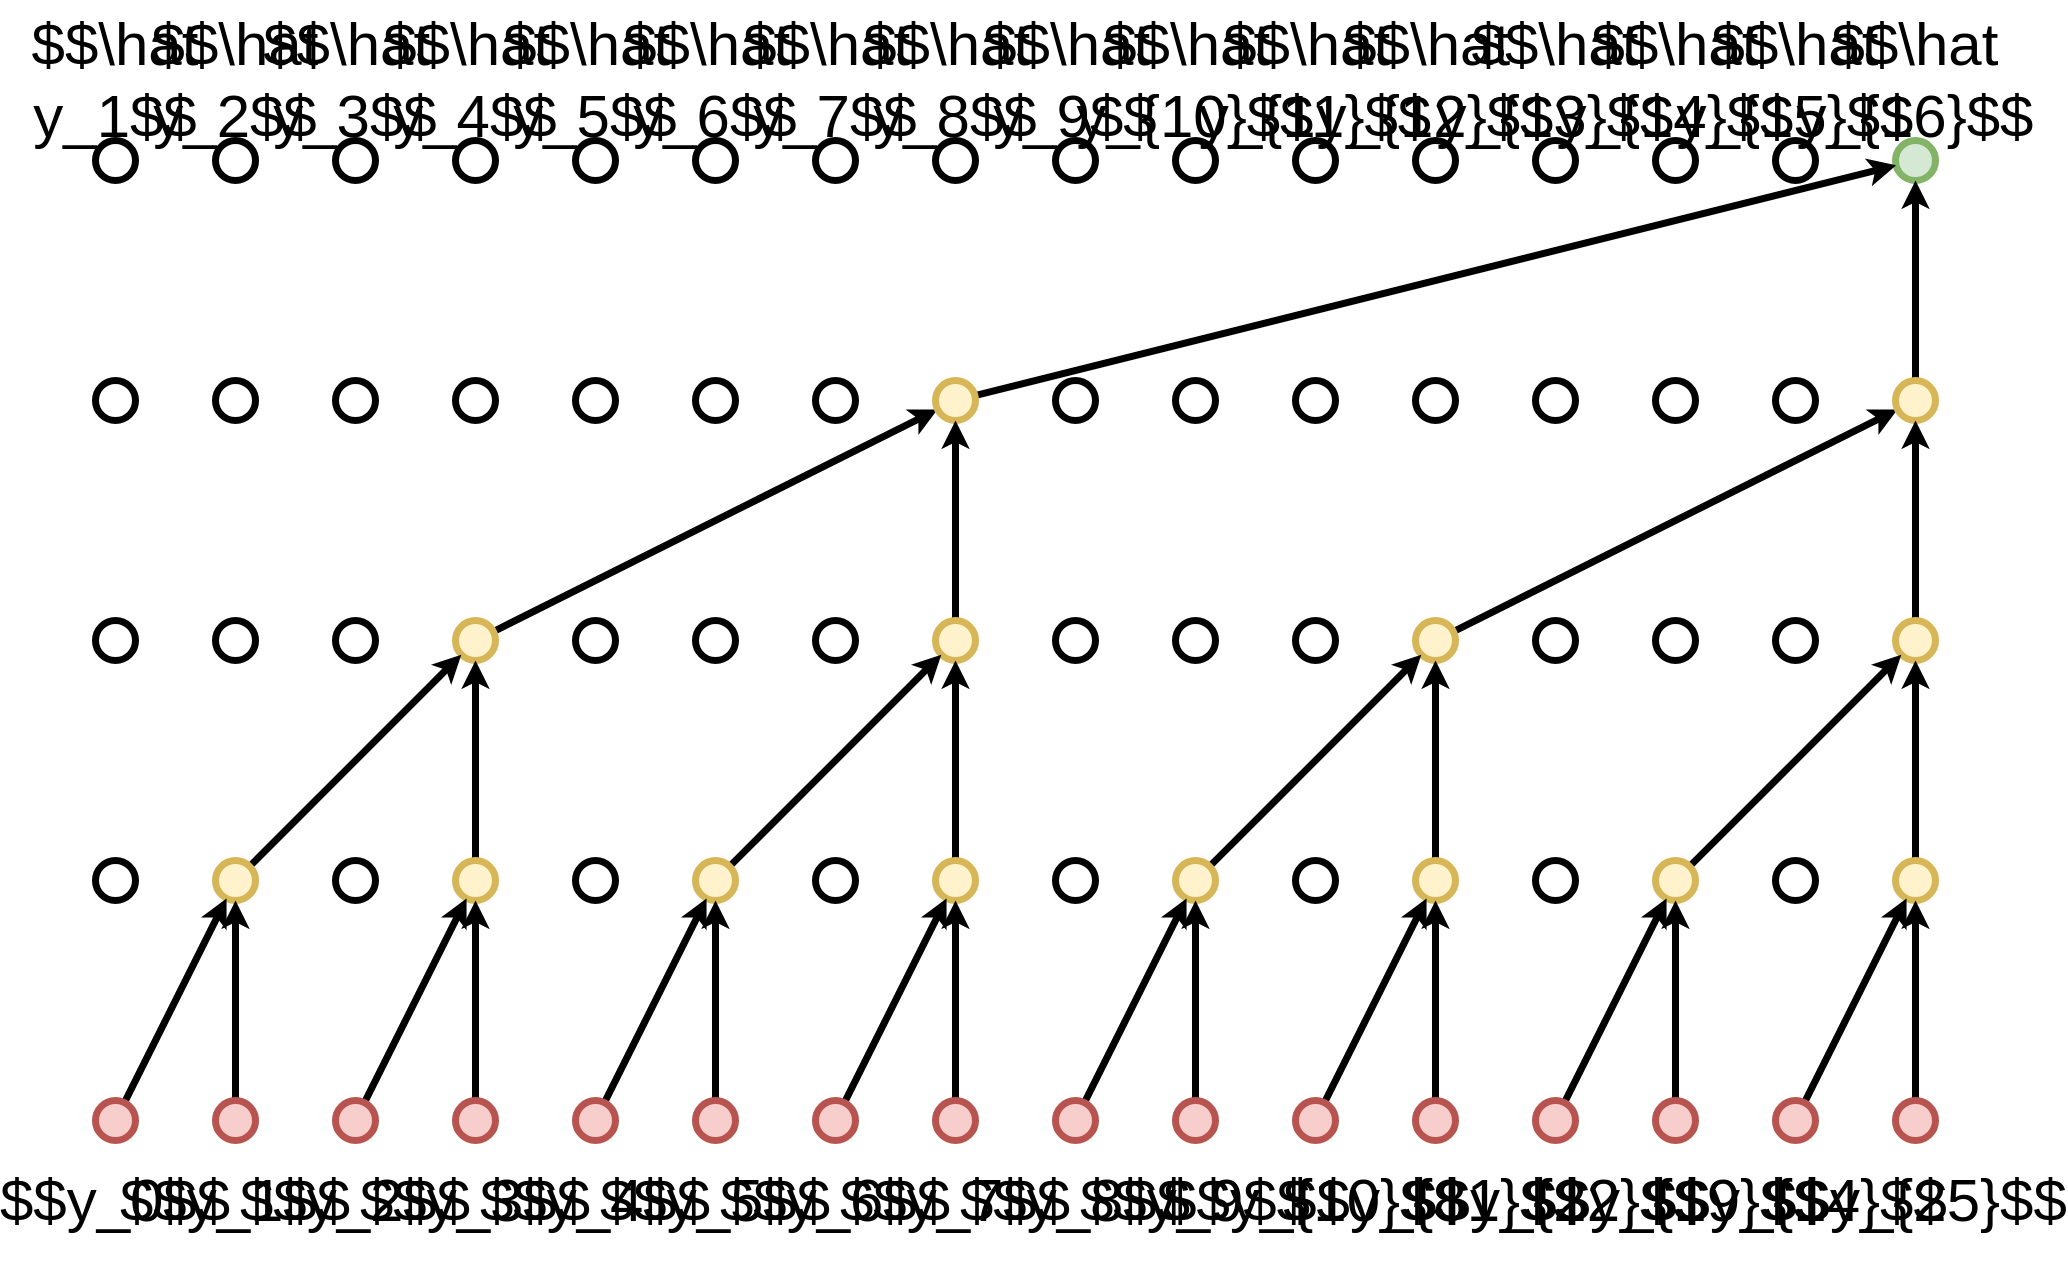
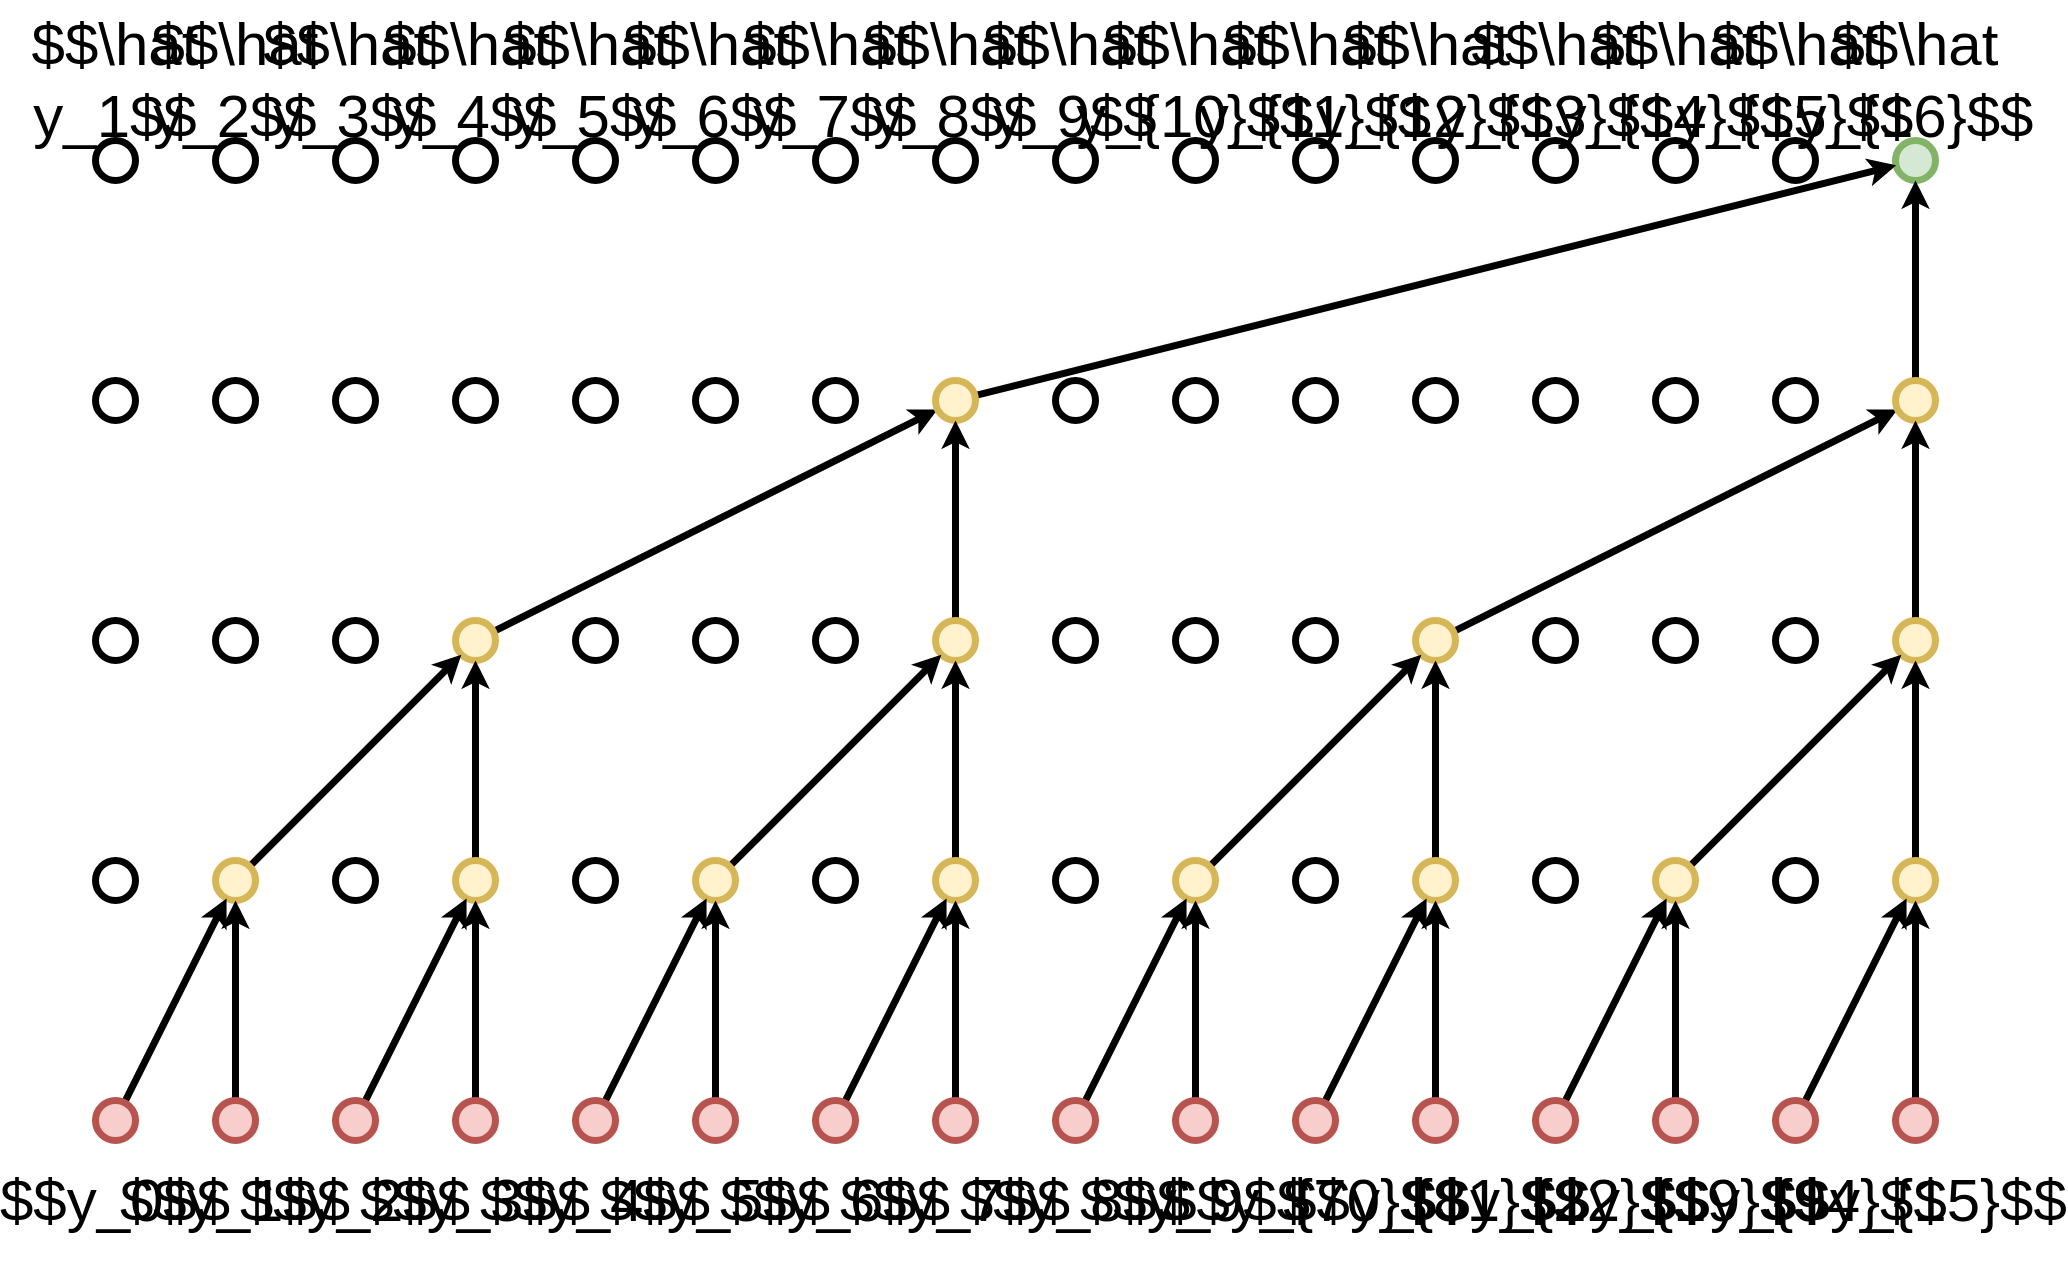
(1316, 1201) -> (1316, 1201)
(1796, 1201) -> (1796, 1201)
(1916, 1201) -> (1916, 1201)
